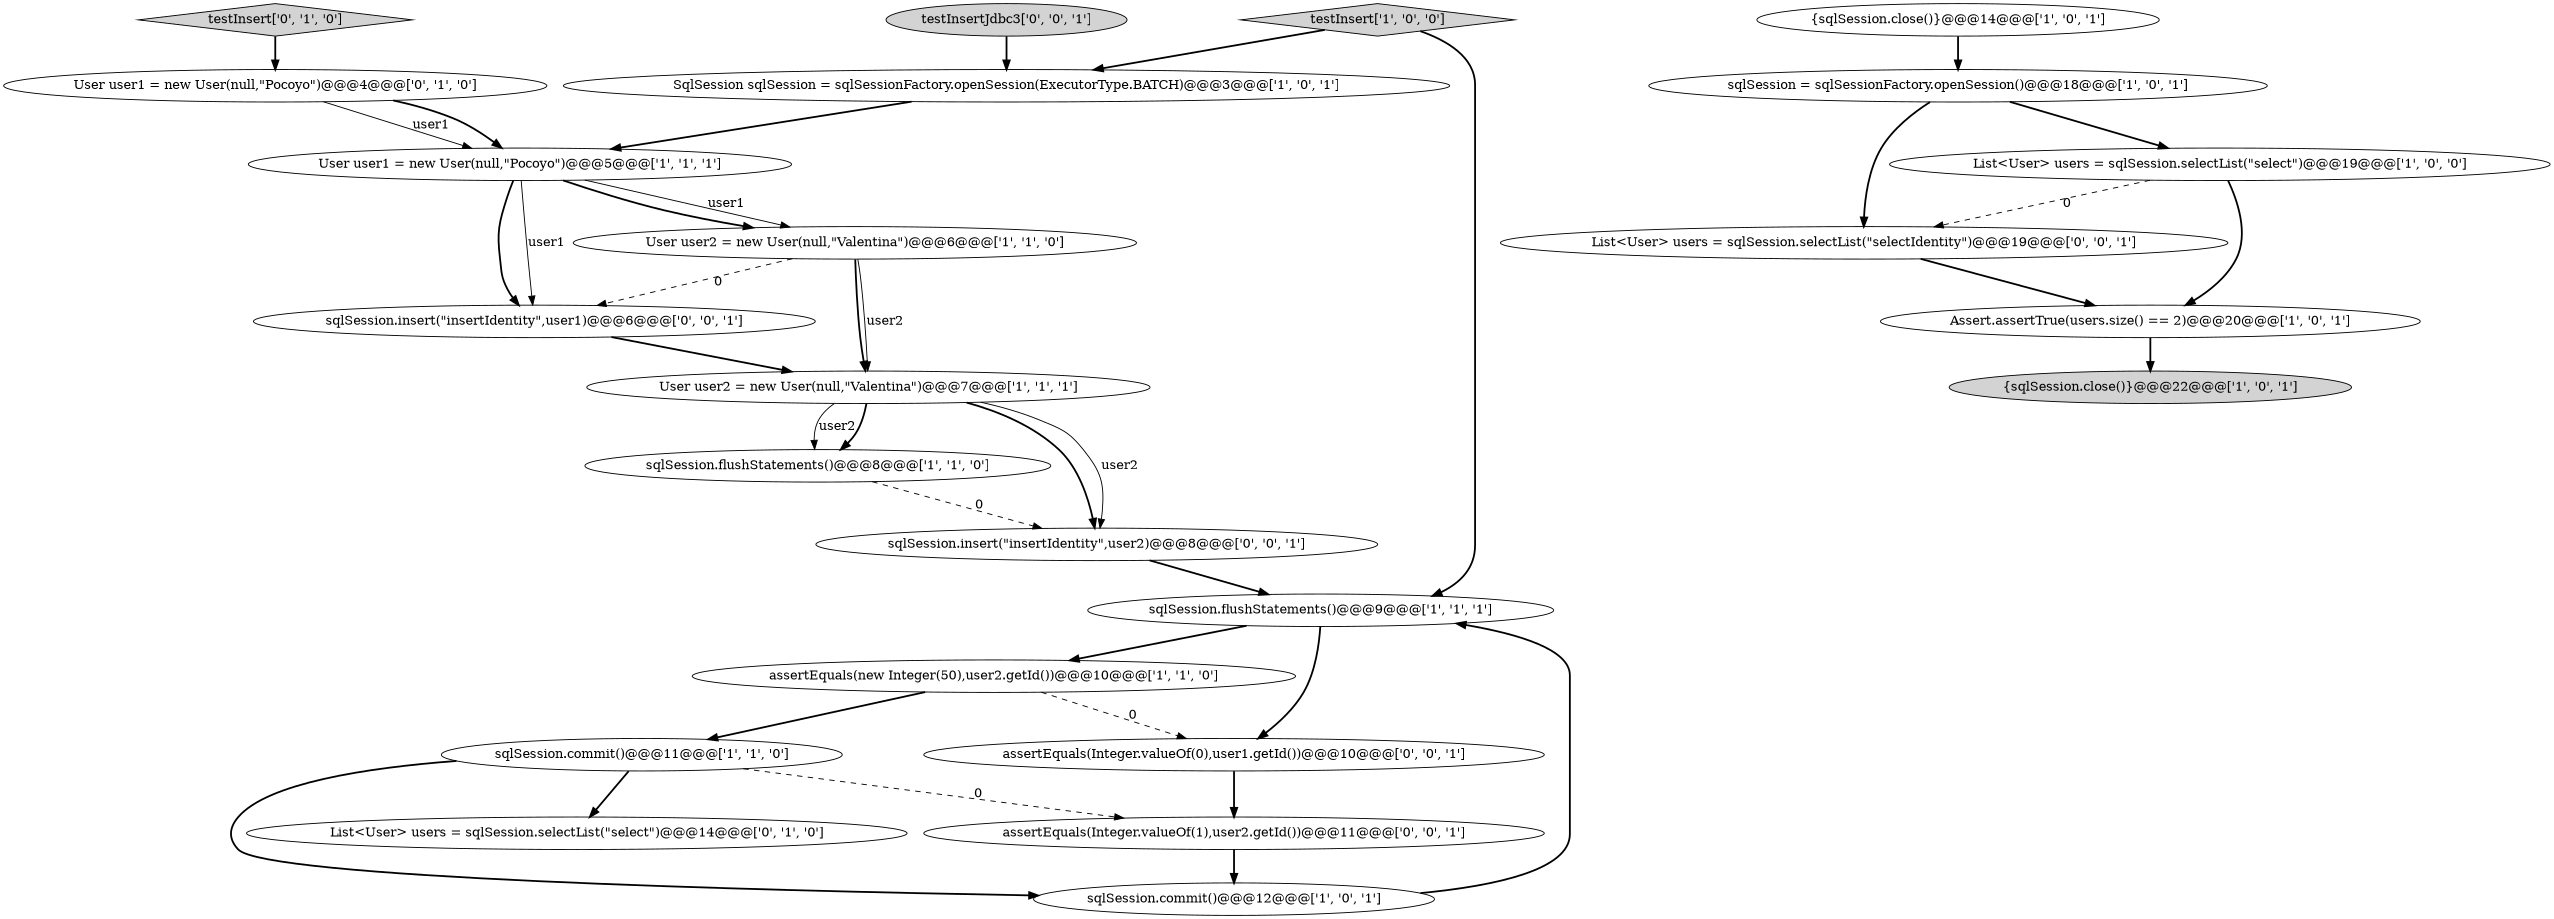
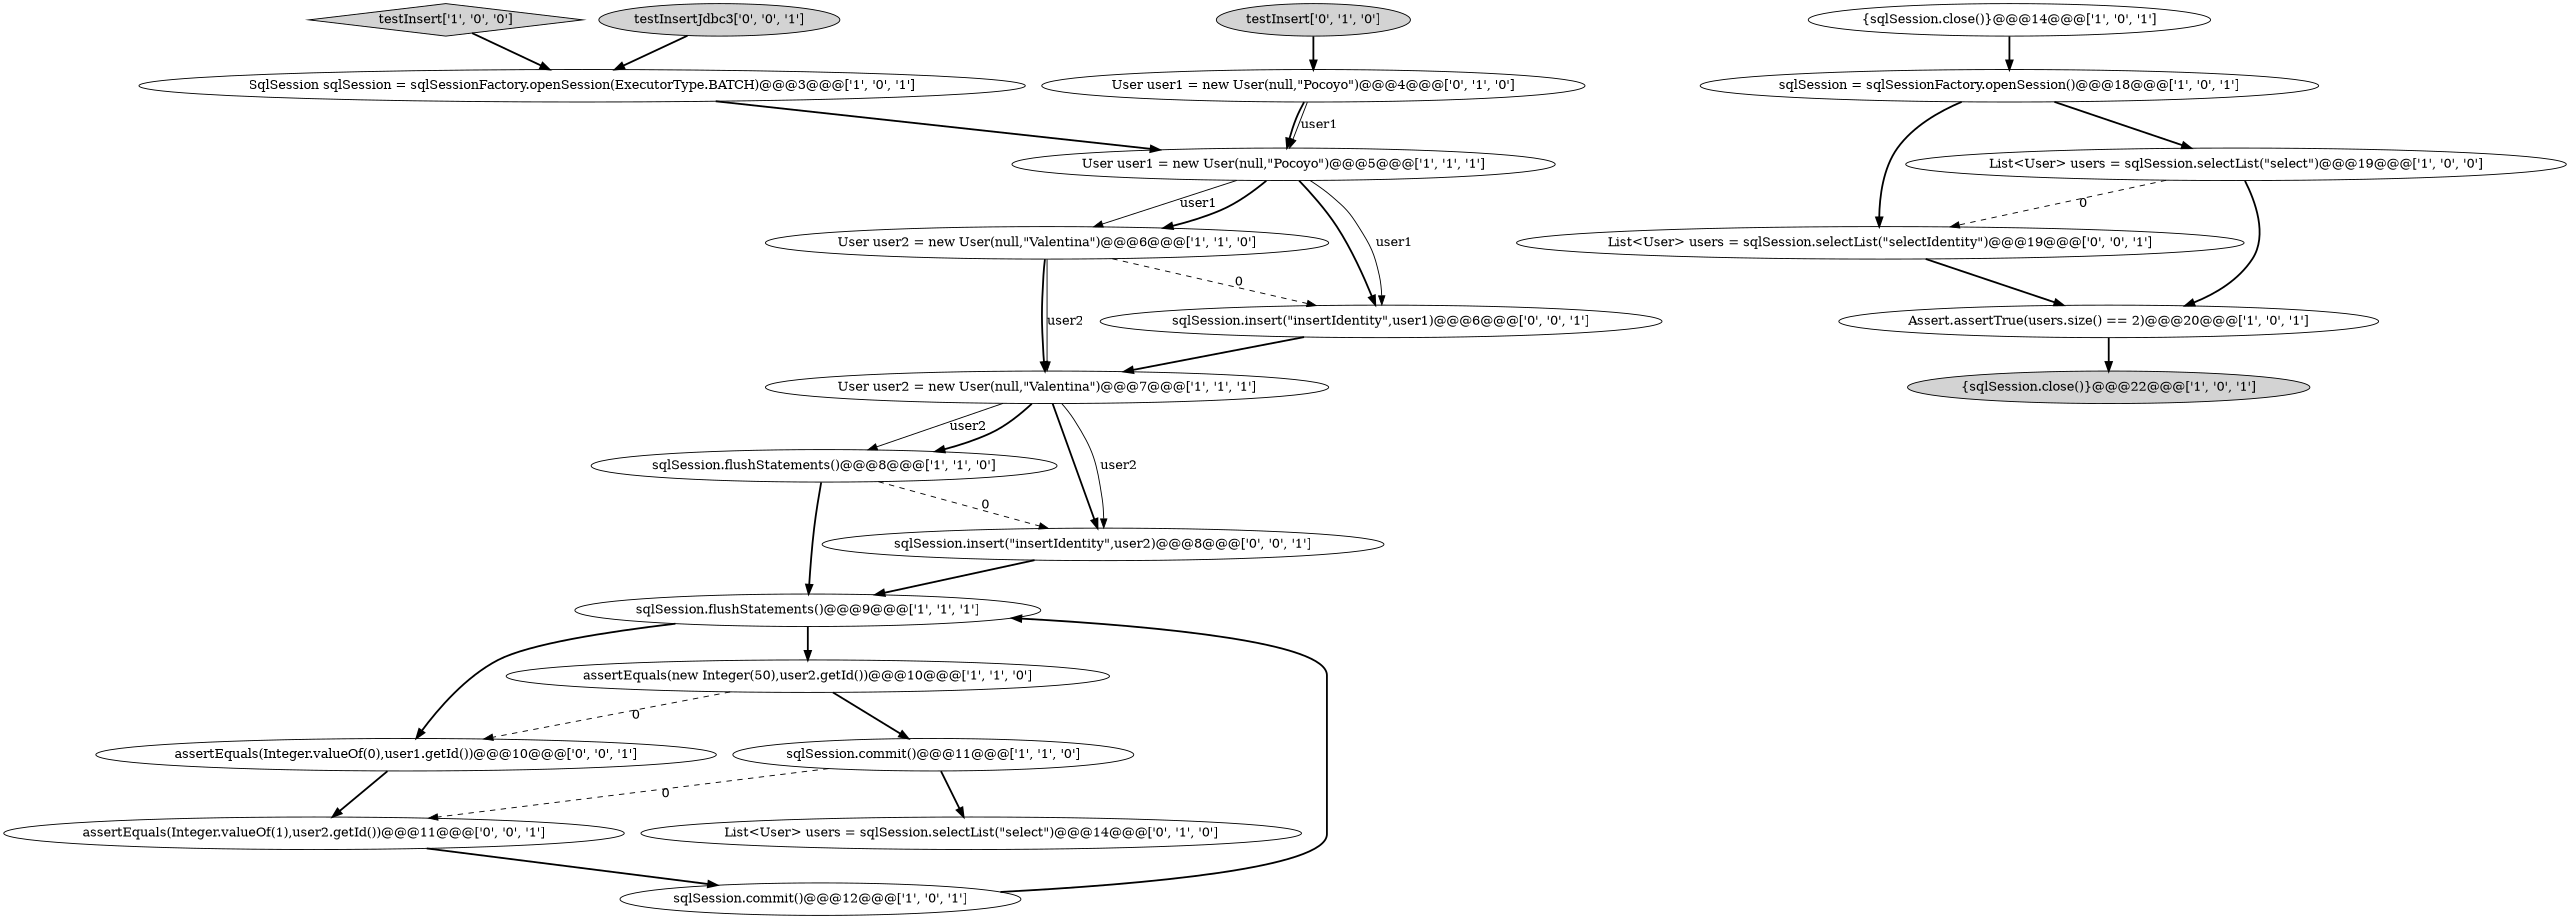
(275, 20) -> (1313, 20)
(1475, 305) -> (814, 533)
(500, 879) -> none
